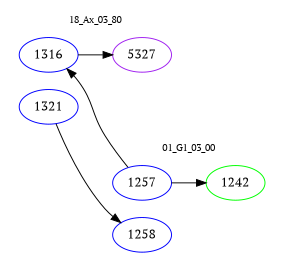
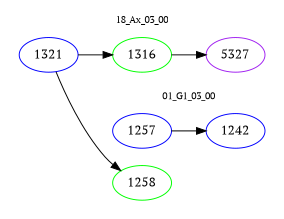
(95, 21) -> (142, 21)
(49, 55) -> (142, 55)
(98, 123) -> (90, 55)
(236, 183) -> (236, 131)
(142, 235) -> (142, 183)
